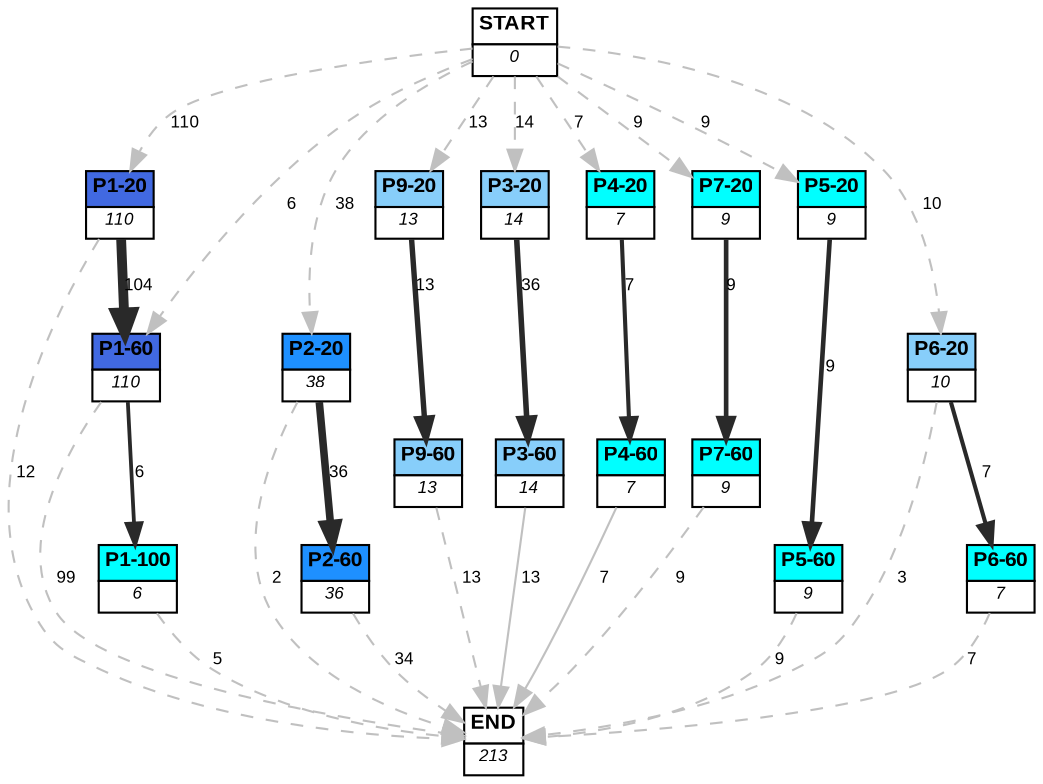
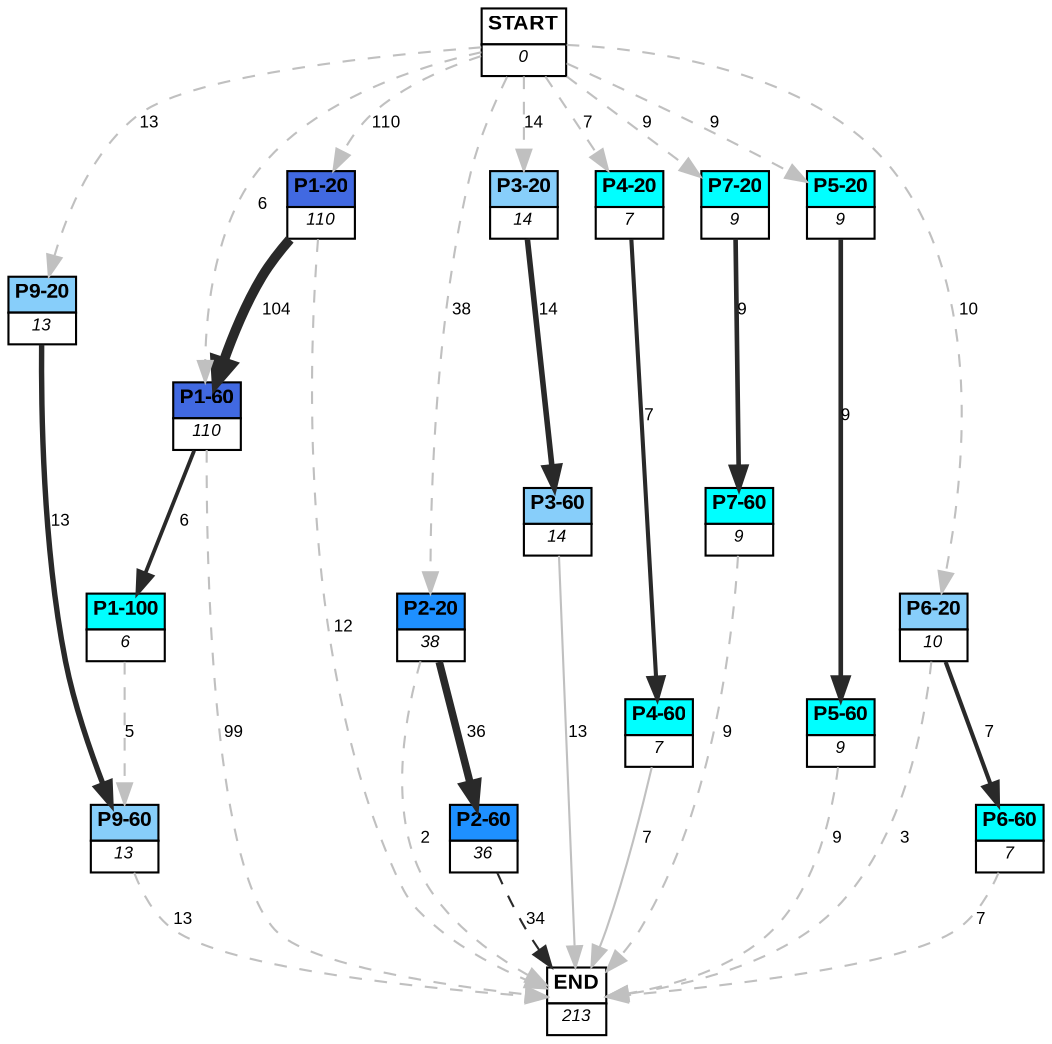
(532, 286) -> (549, 311)
(393, 668) -> (516, 912)
(227, 677) -> (125, 722)
